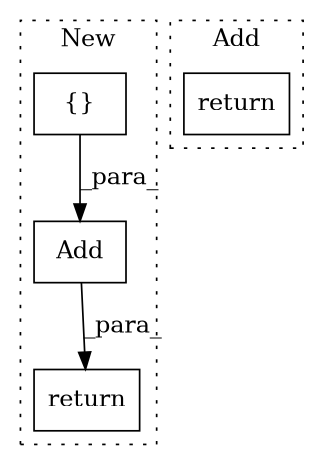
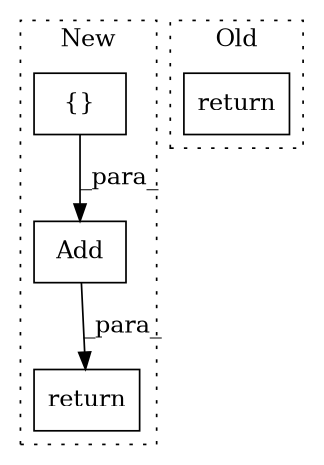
(237, 40) -> (237, 40)
